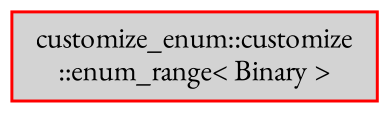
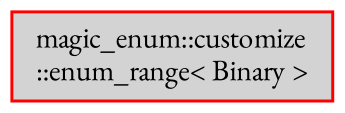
(195, 56) -> (172, 56)
